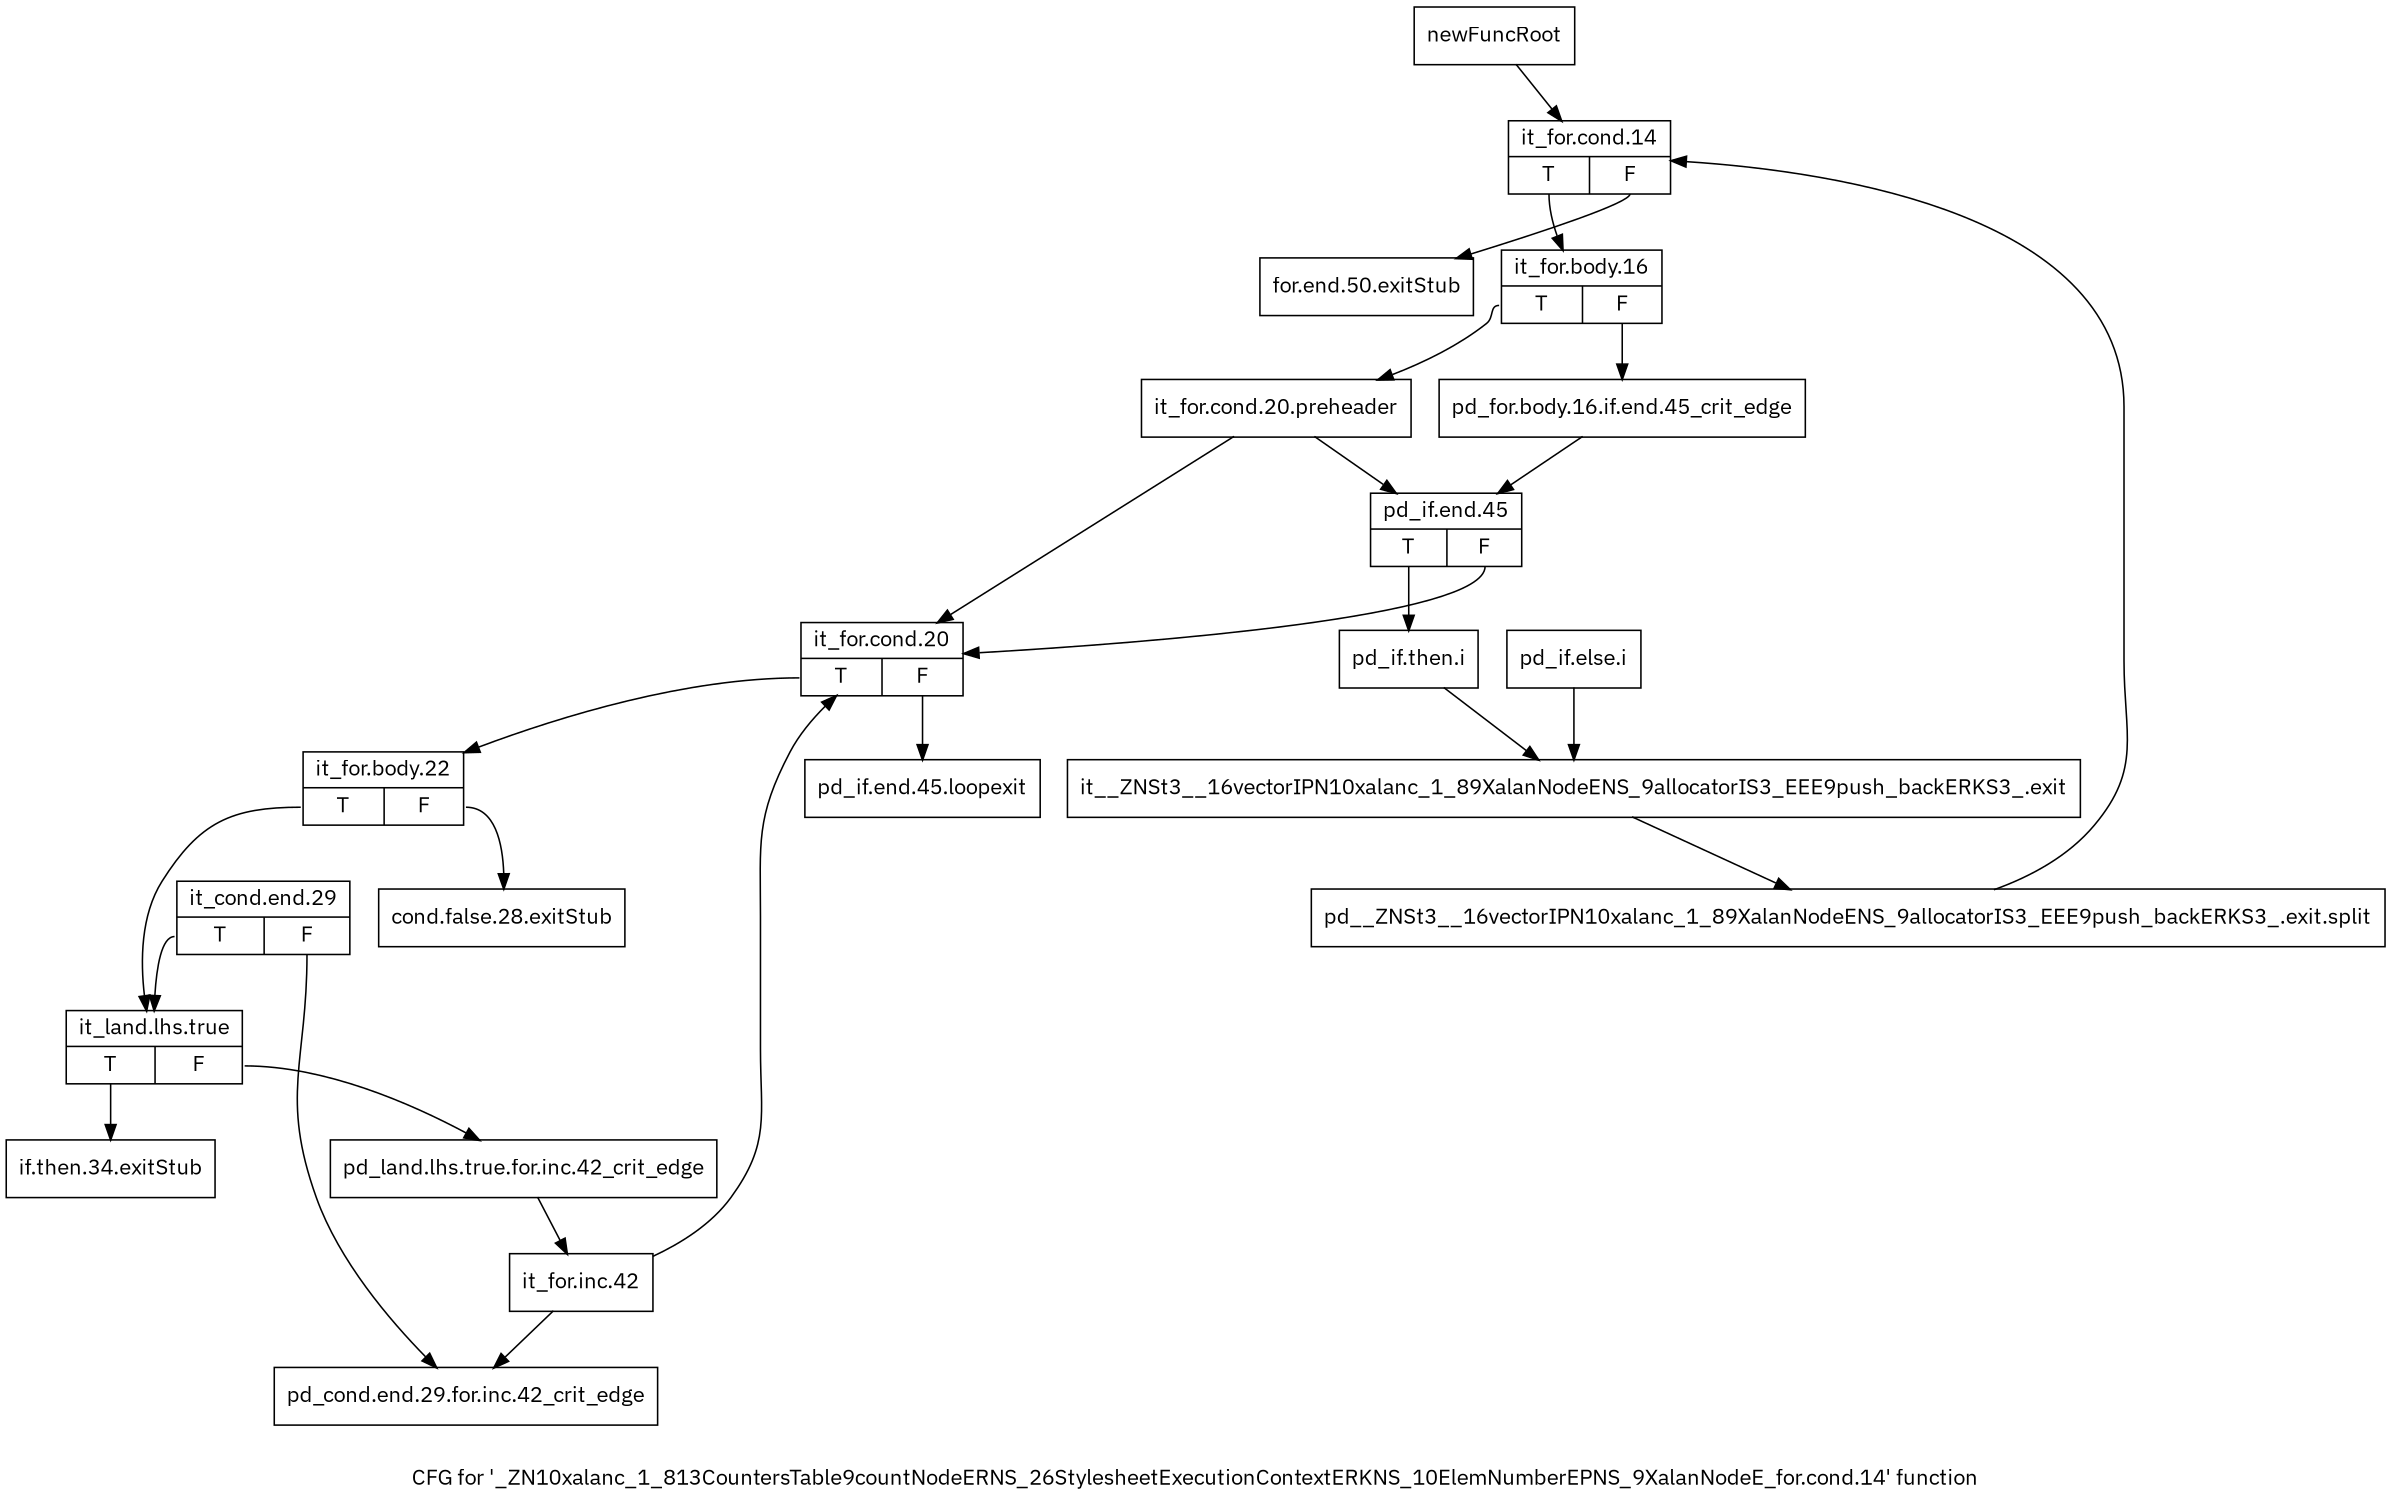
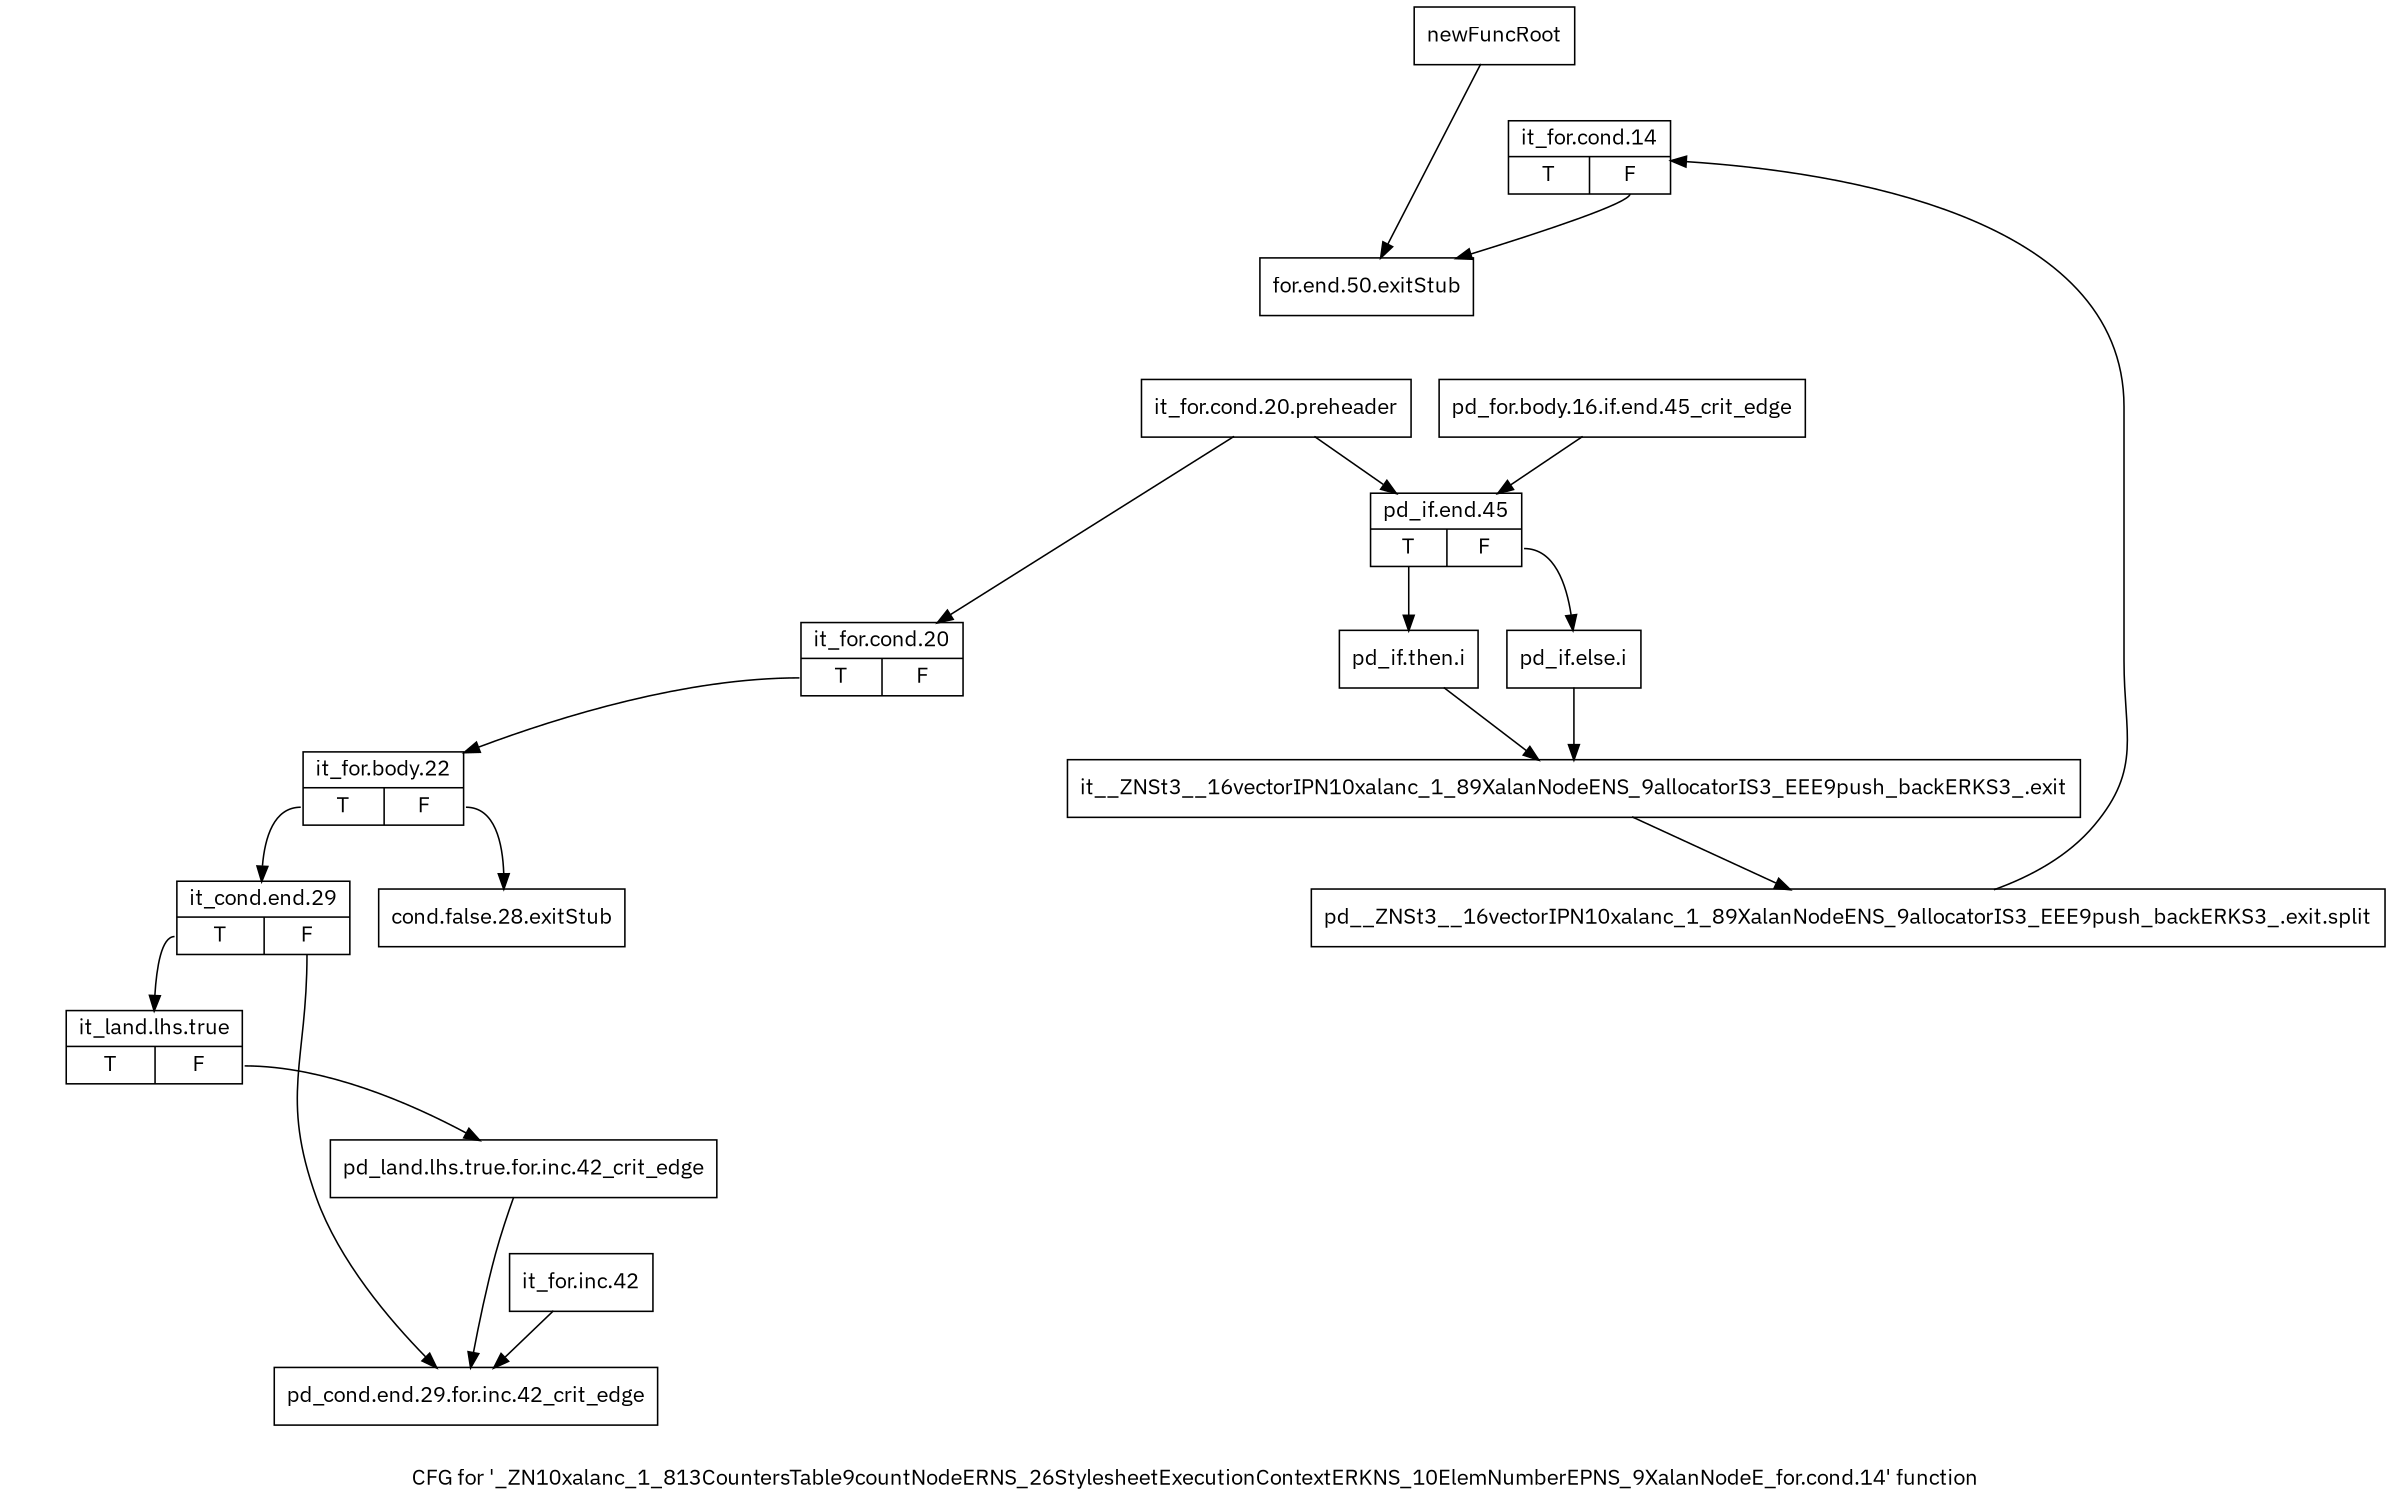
(1534, 87) -> (1434, 154)
(1582, 287) -> none
(1239, 632) -> (1558, 573)
(923, 789) -> none
(176, 861) -> (271, 828)
(760, 996) -> none
(111, 1169) -> none
(549, 1219) -> (490, 1274)
